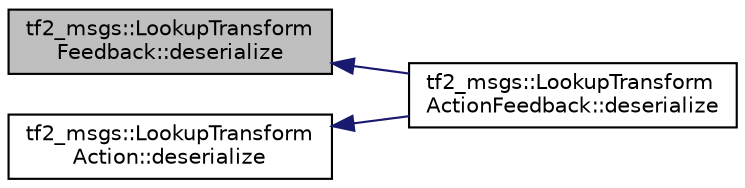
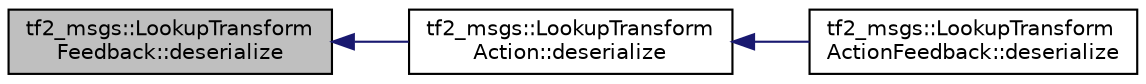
(381, 70) -> (382, 42)
